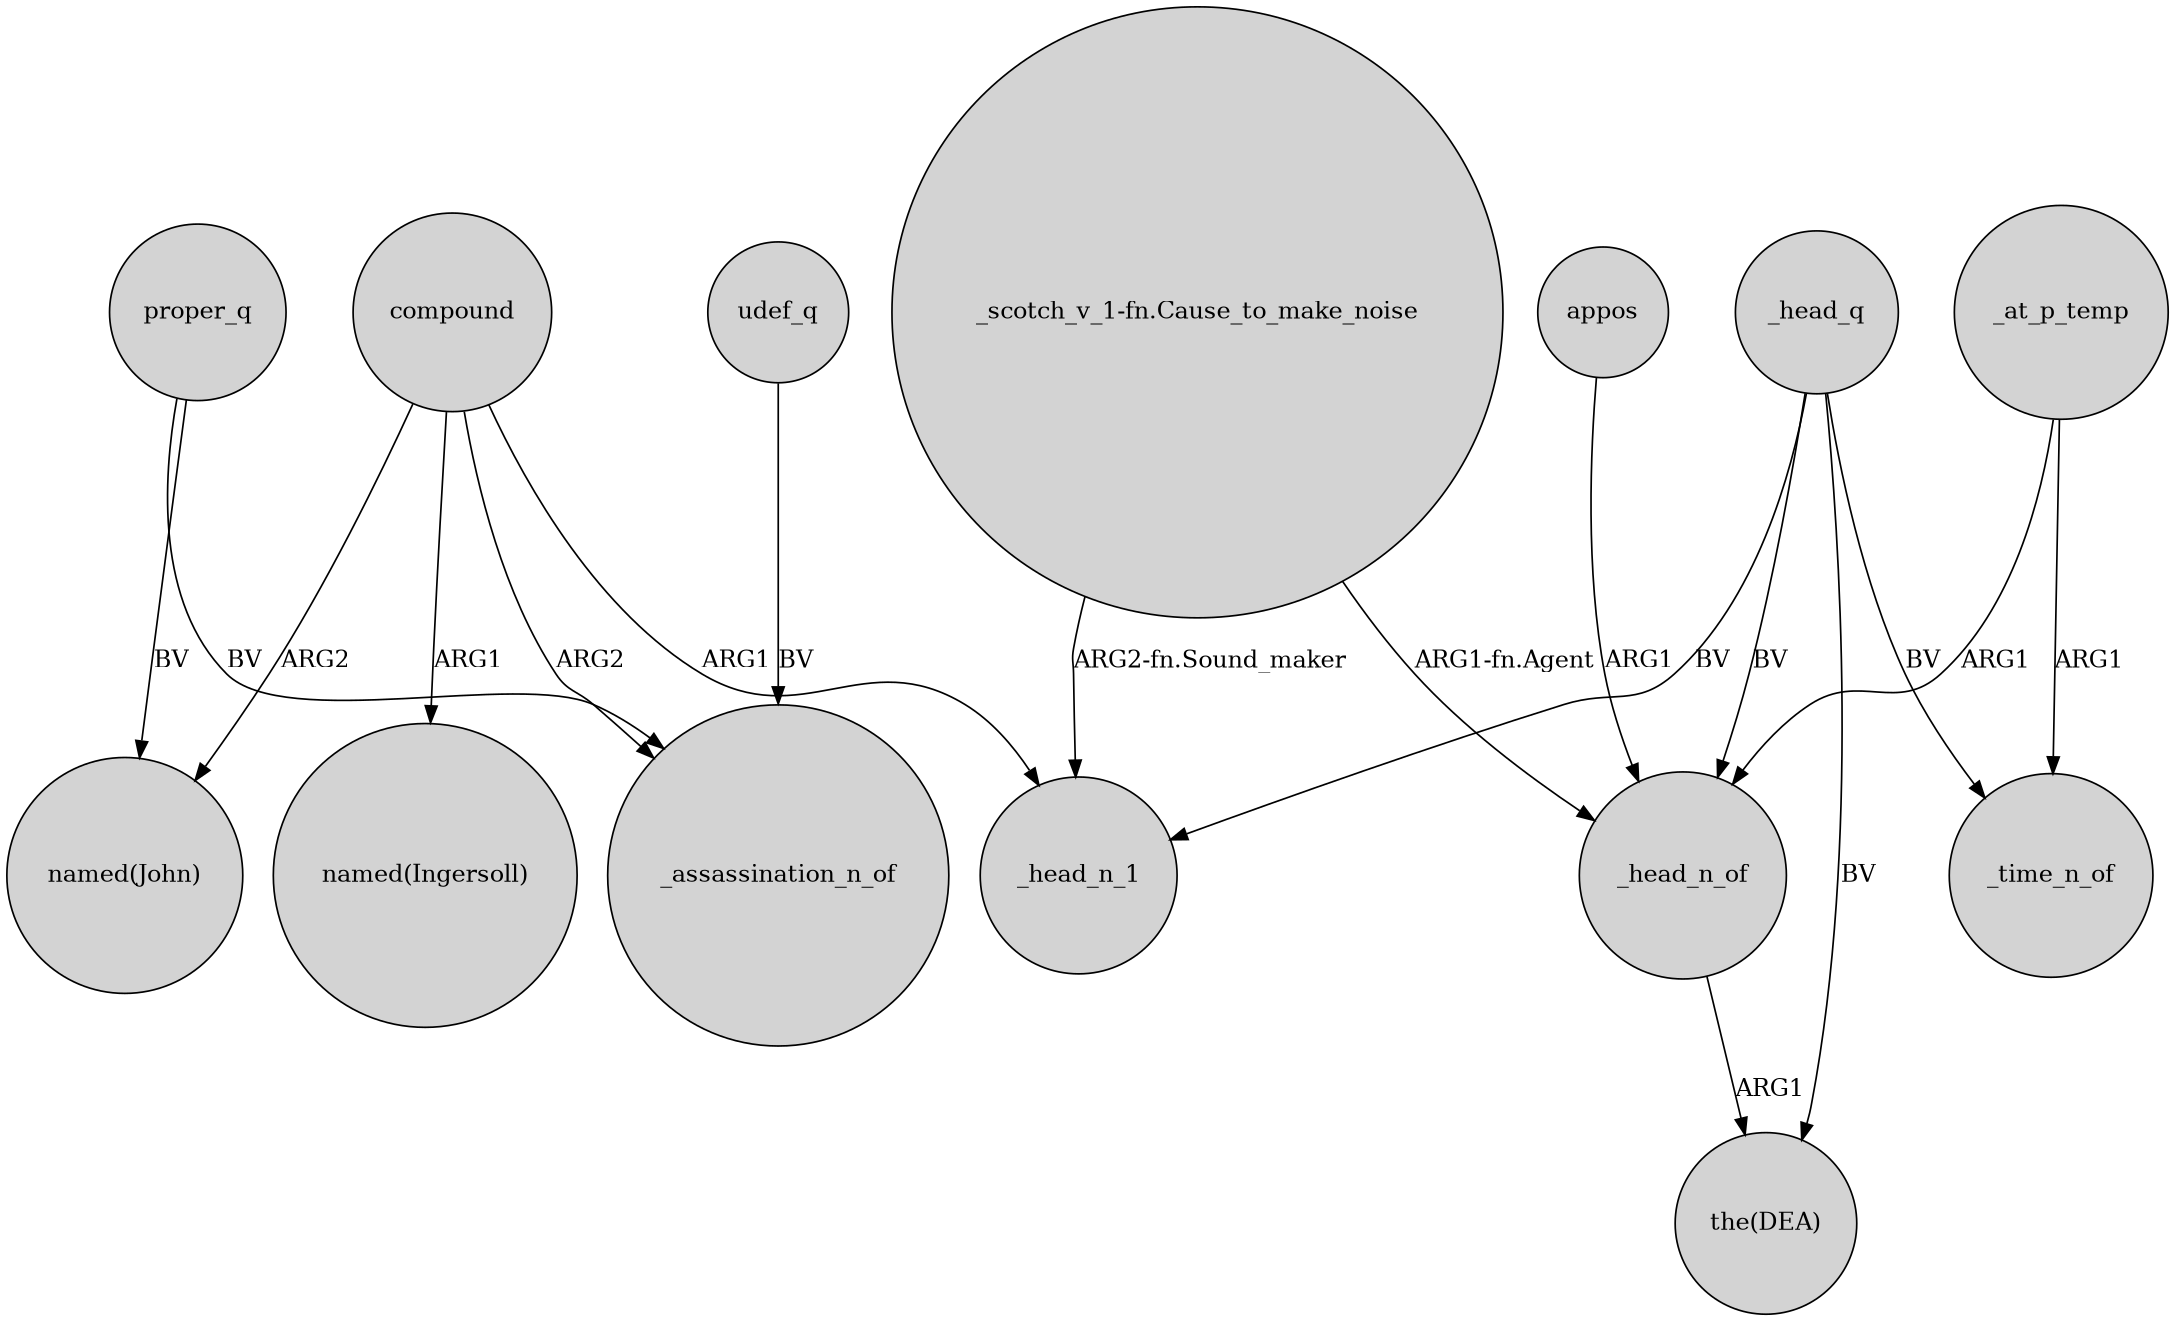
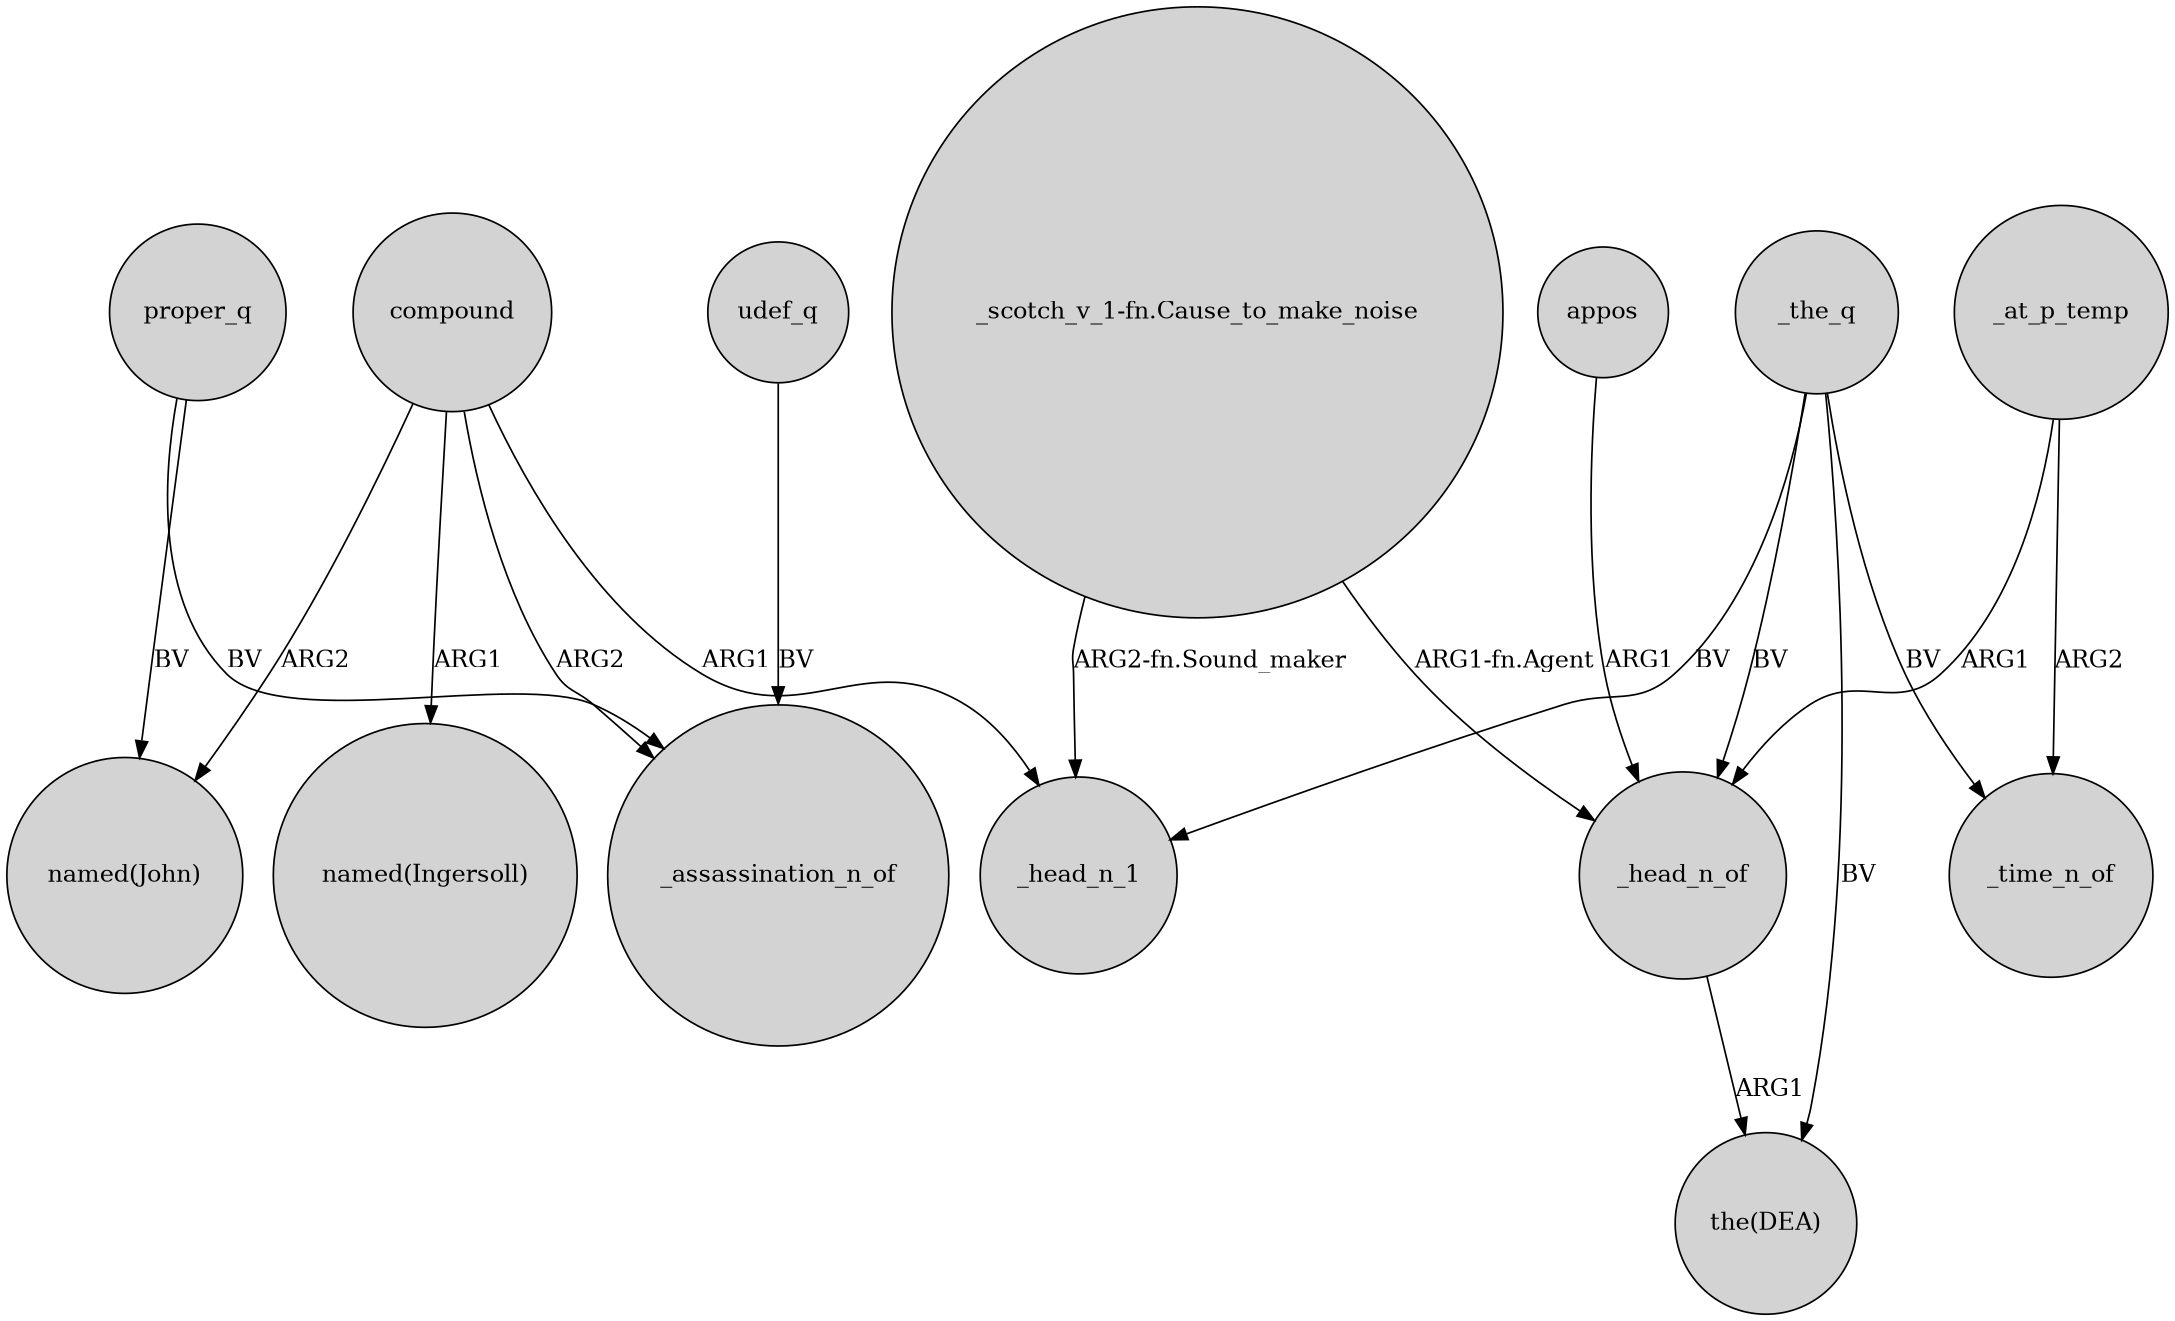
(1817, 312) -> (1817, 312)
(2089, 661) -> (2089, 661)
